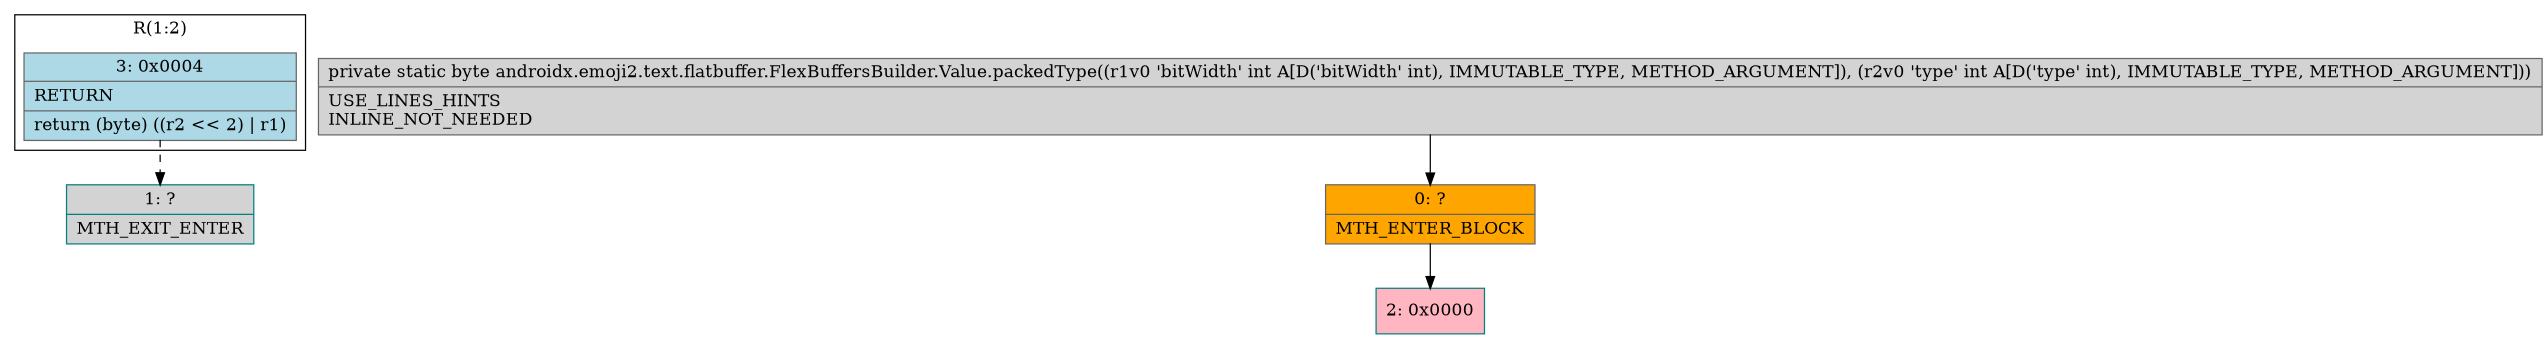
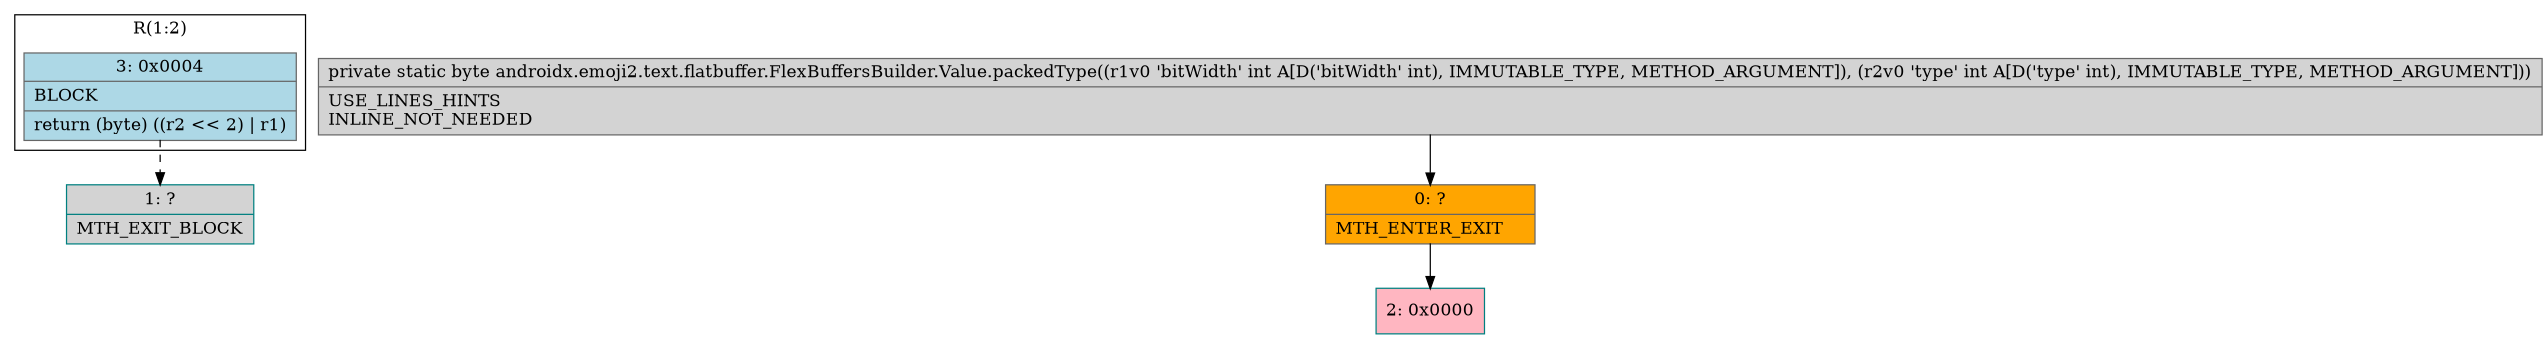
(74, 95) -> (66, 95)
(160, 229) -> (160, 229)
(1430, 229) -> (1419, 229)
